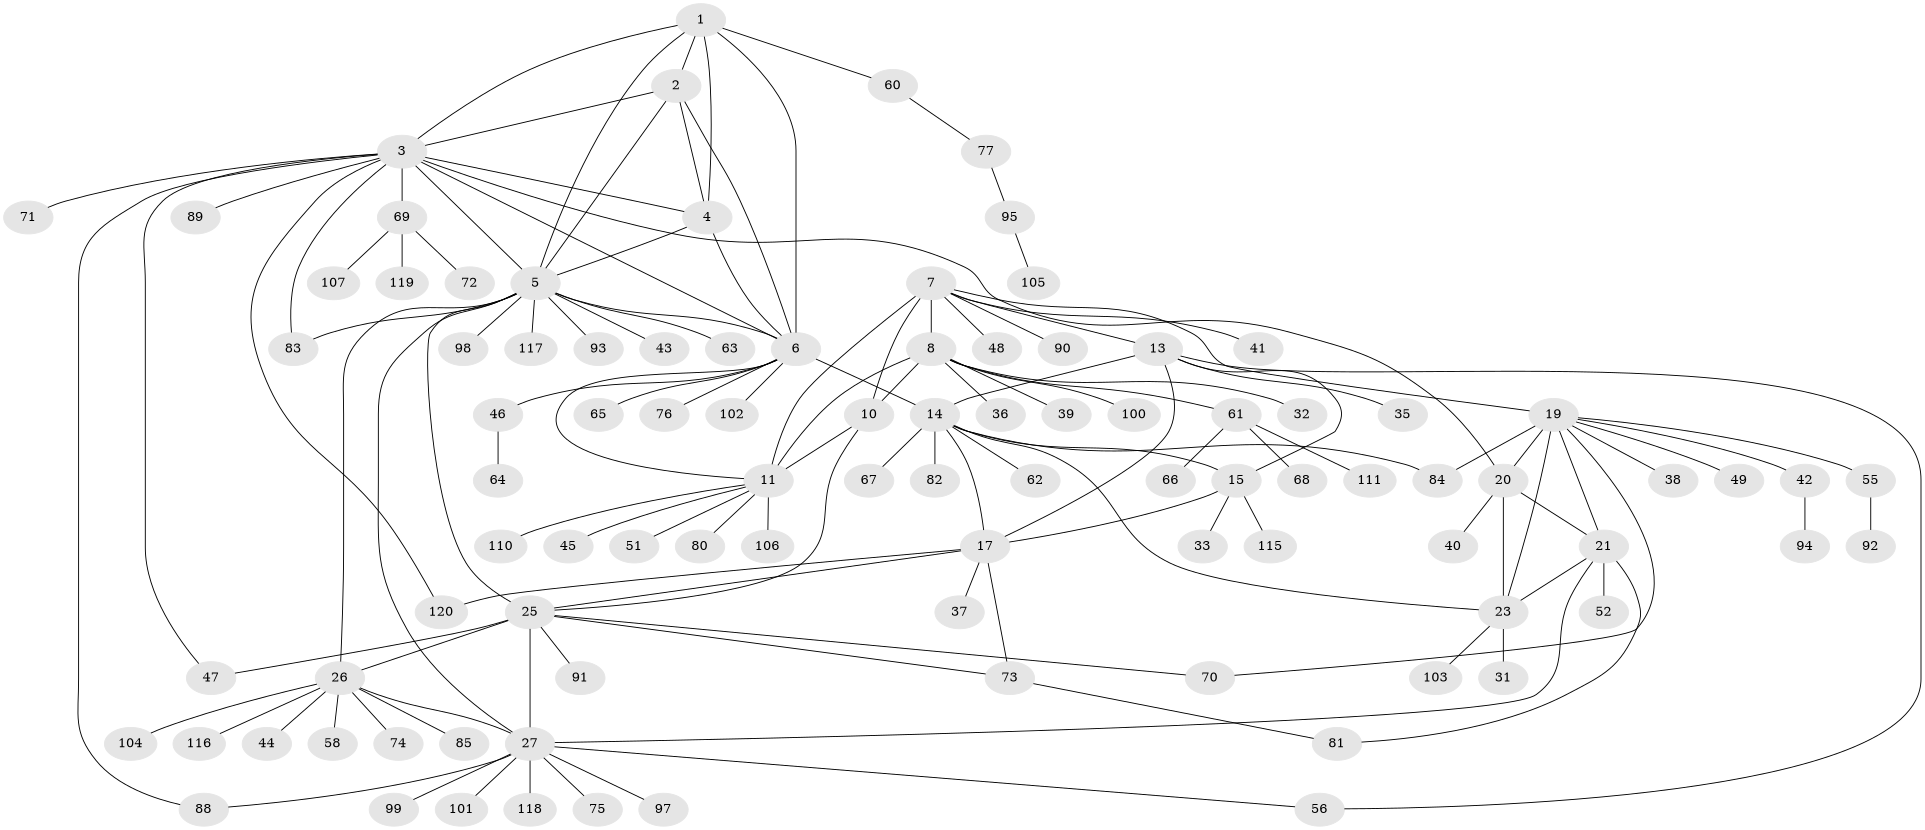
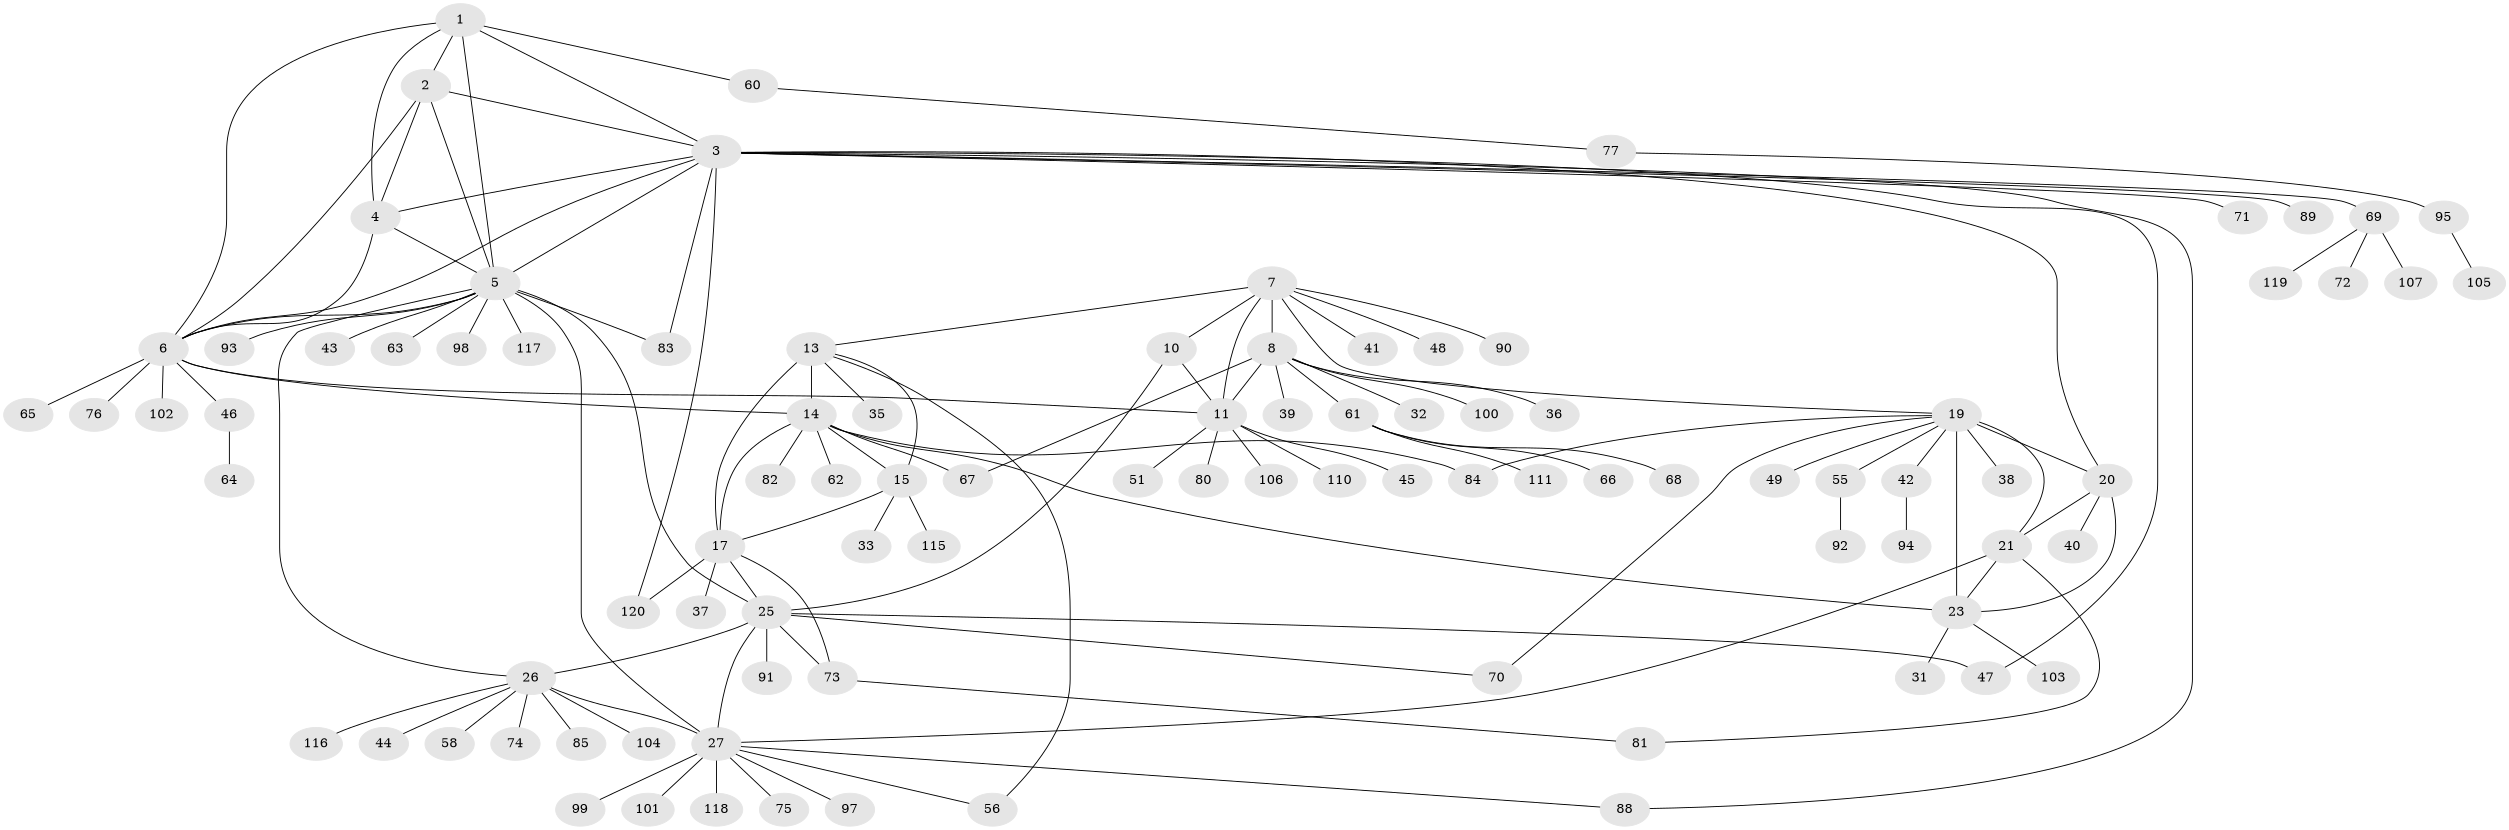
(900, 382) -> (1113, 418)
(1604, 612) -> none
